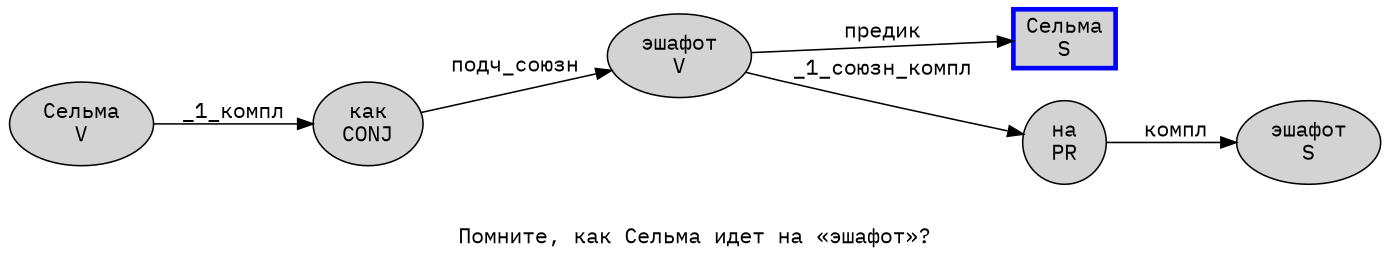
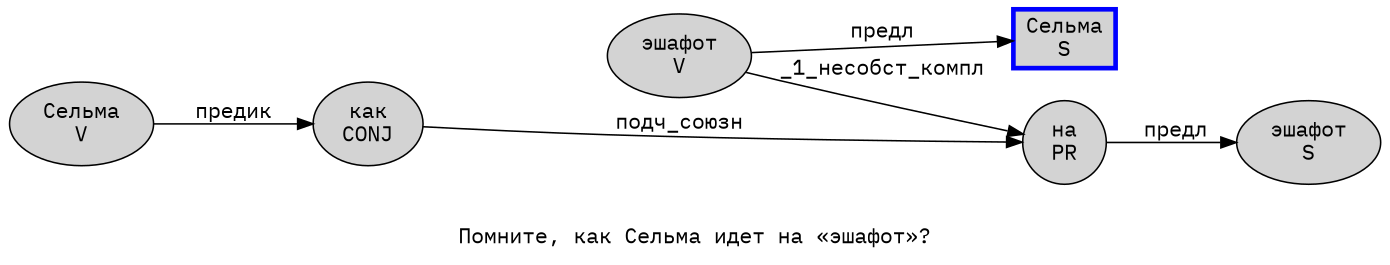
(883, 32) -> (883, 32)
(883, 69) -> (883, 69)
(509, 93) -> (715, 138)
(234, 112) -> (234, 112)
(1176, 131) -> (1176, 131)
